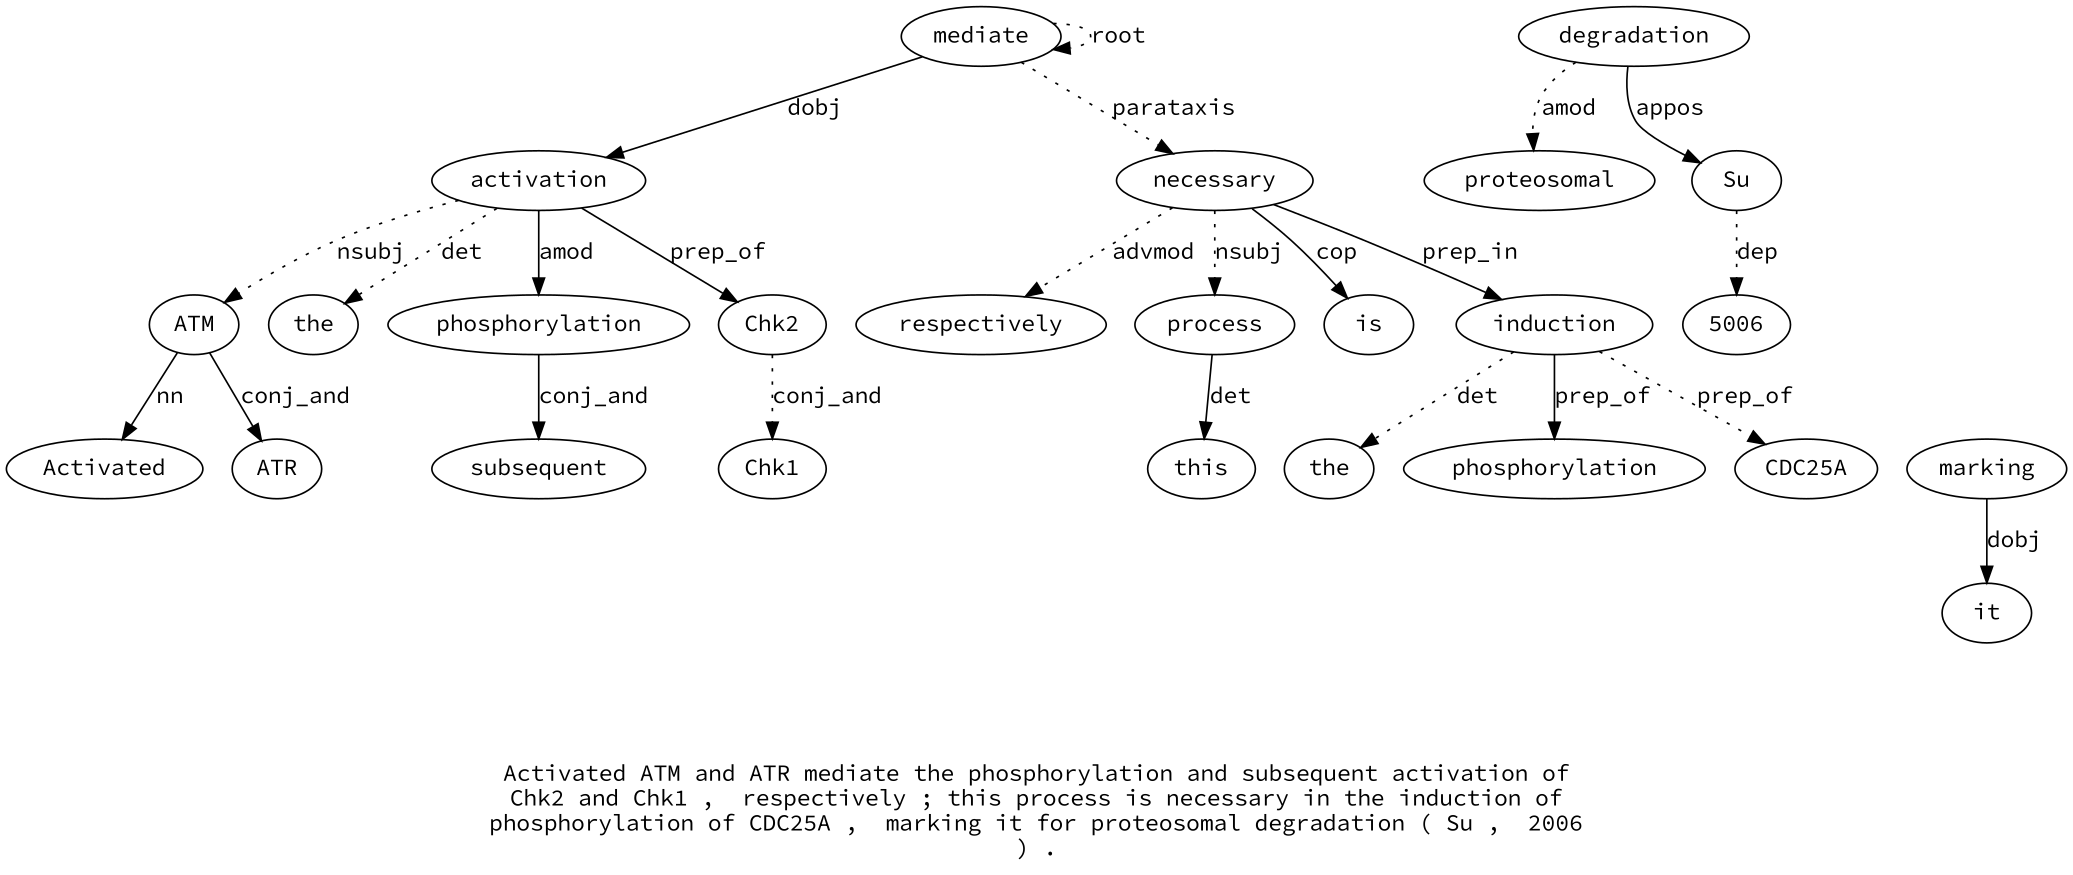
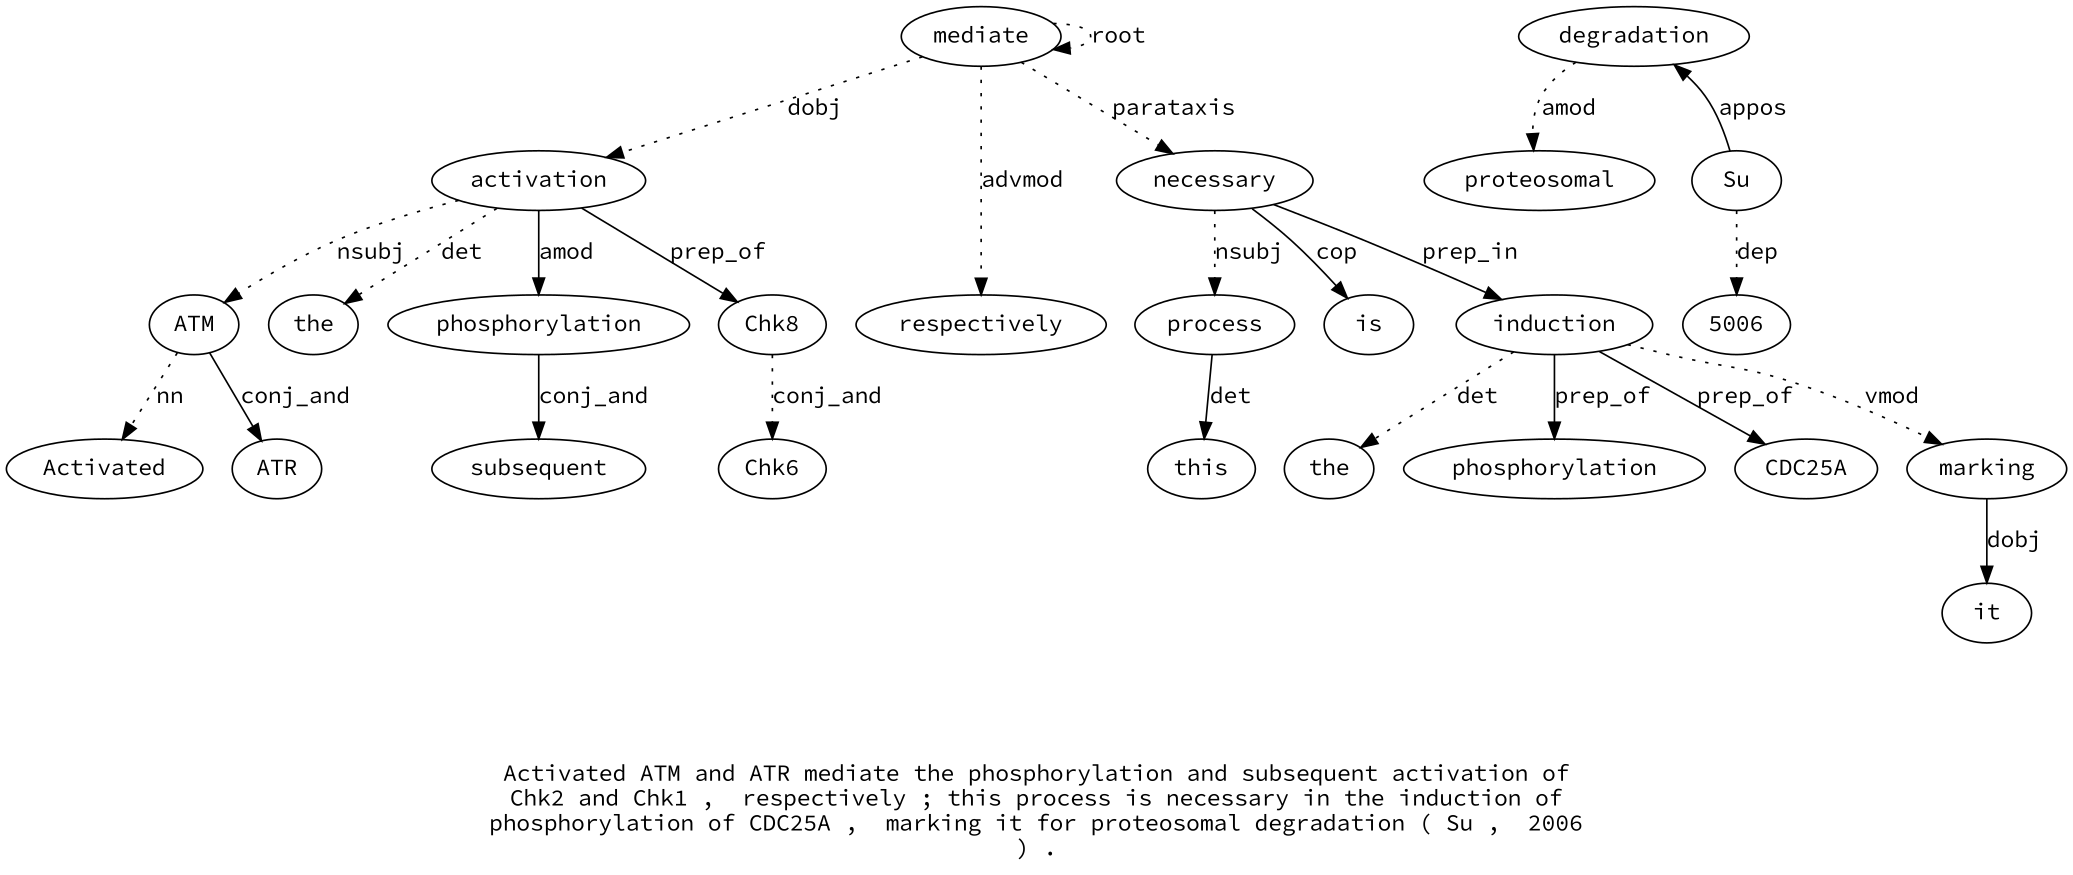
(773, 105) -> (773, 105)
(1637, 123) -> (1714, 110)
(1106, 248) -> (981, 172)
(772, 325) -> (772, 325)
none -> (1781, 379)
(154, 389) -> (154, 389)
(1675, 394) -> (1675, 394)
(772, 469) -> (772, 469)
